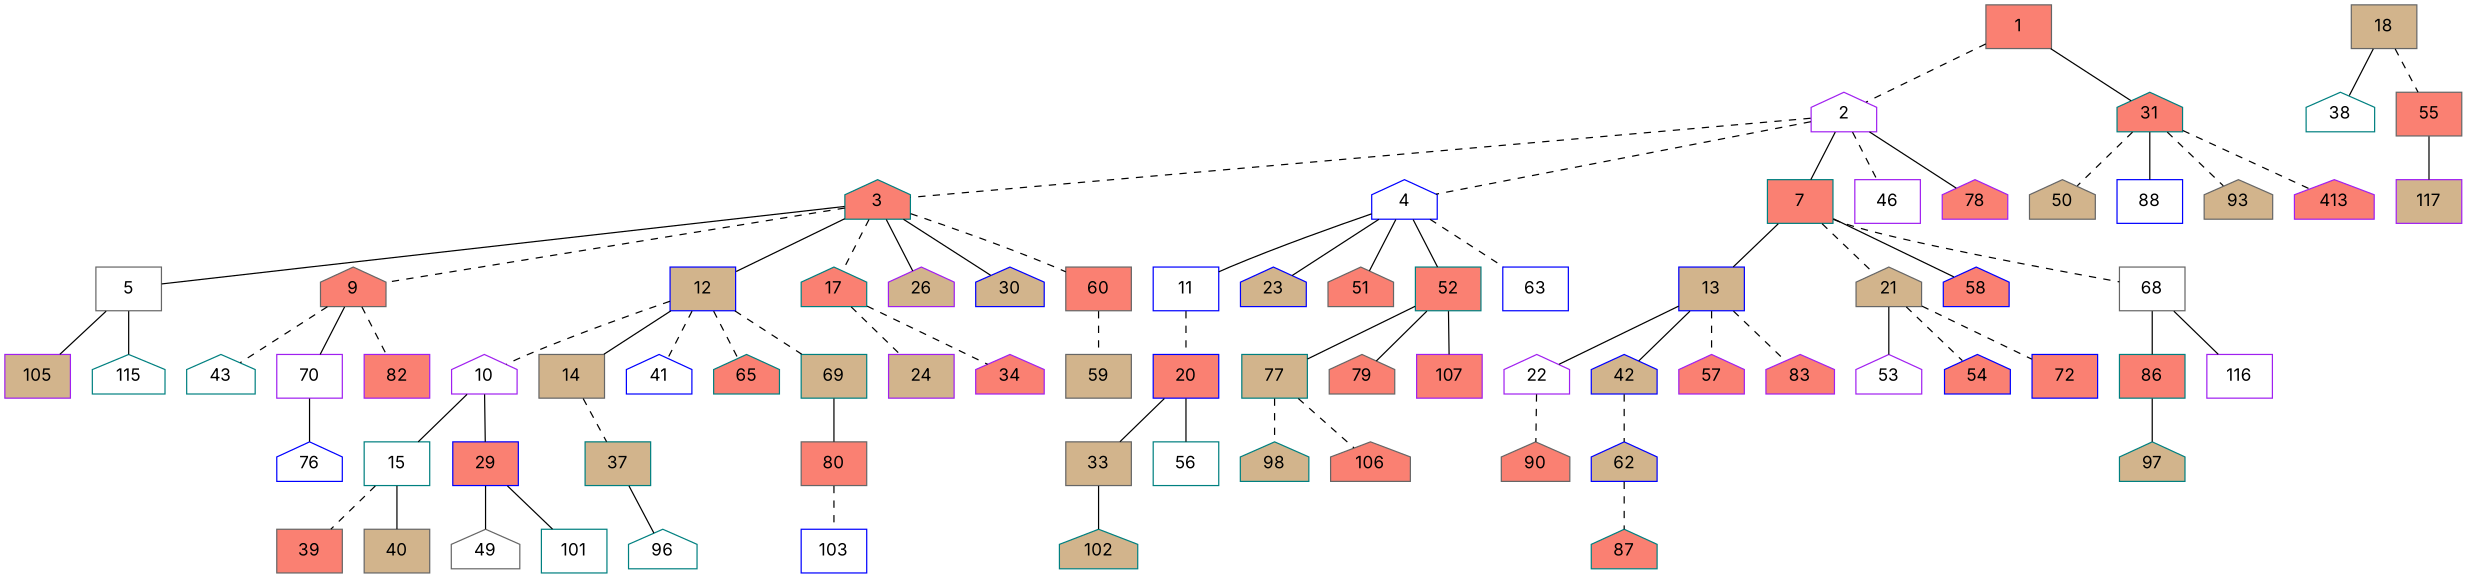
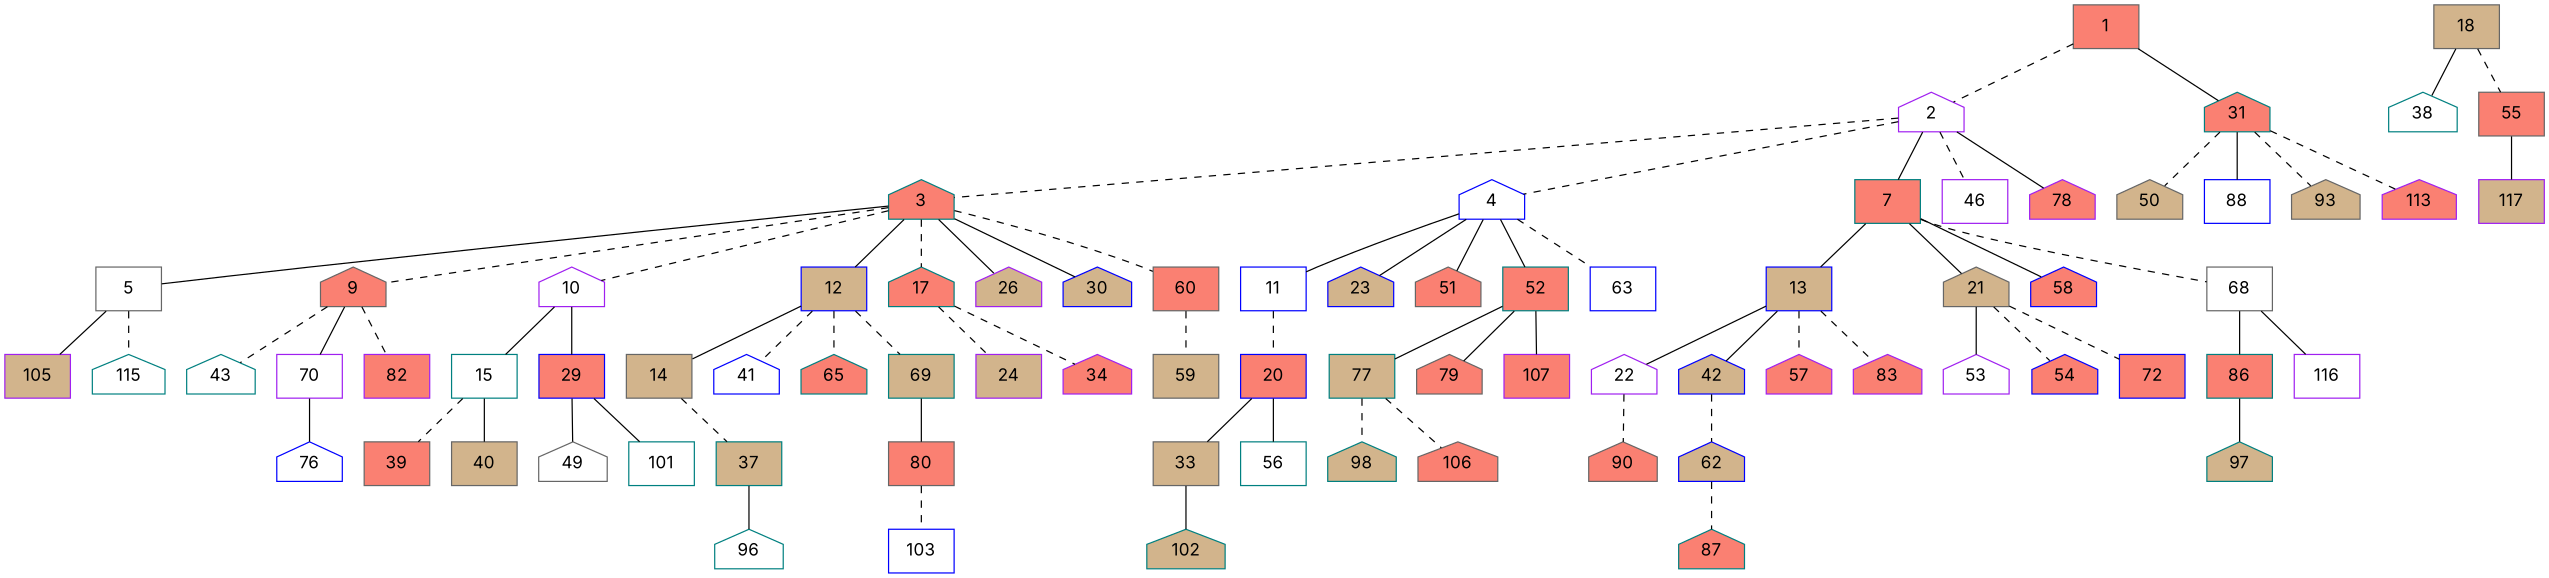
(2334, 202) -> (2419, 202)
(1848, 249) -> (1935, 249)
(587, 331) -> (745, 246)
(129, 333) -> (129, 333)
